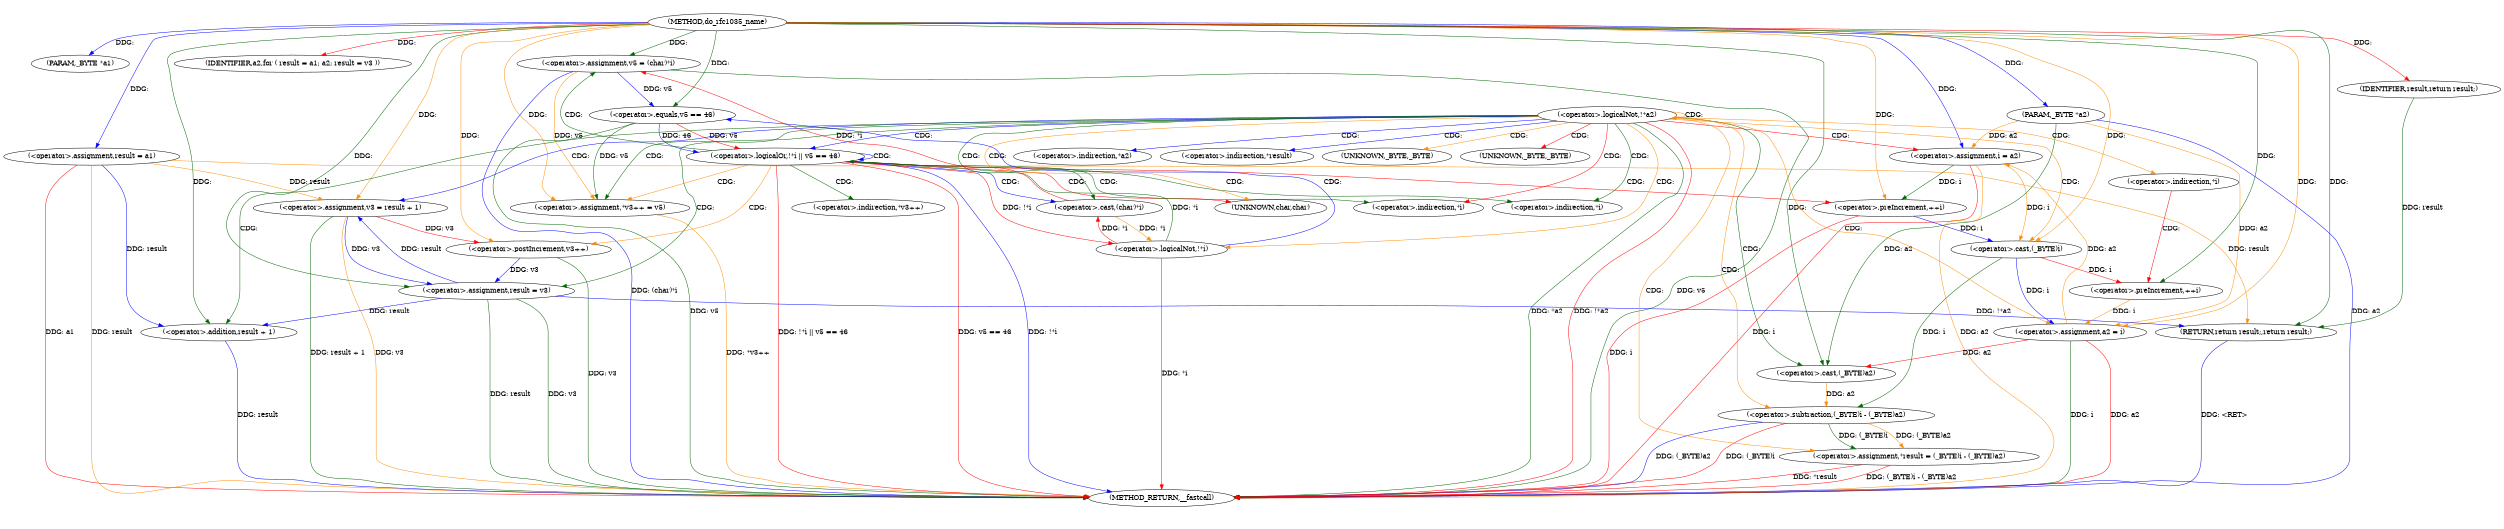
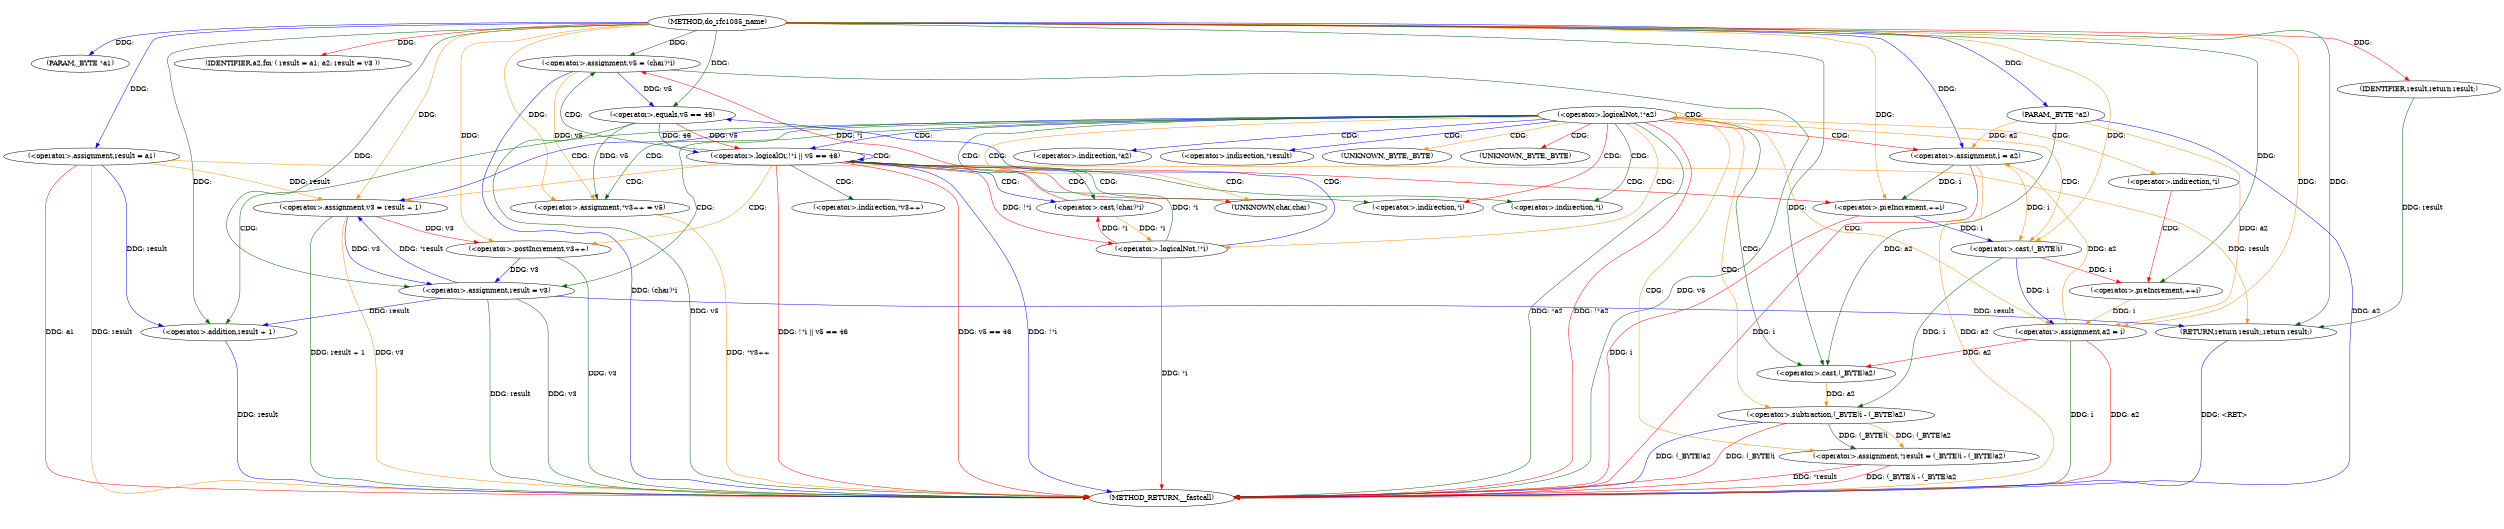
(690, 182) -> (566, 182)
(421, 249) -> (421, 249)
(1994, 312) -> (1994, 312)
